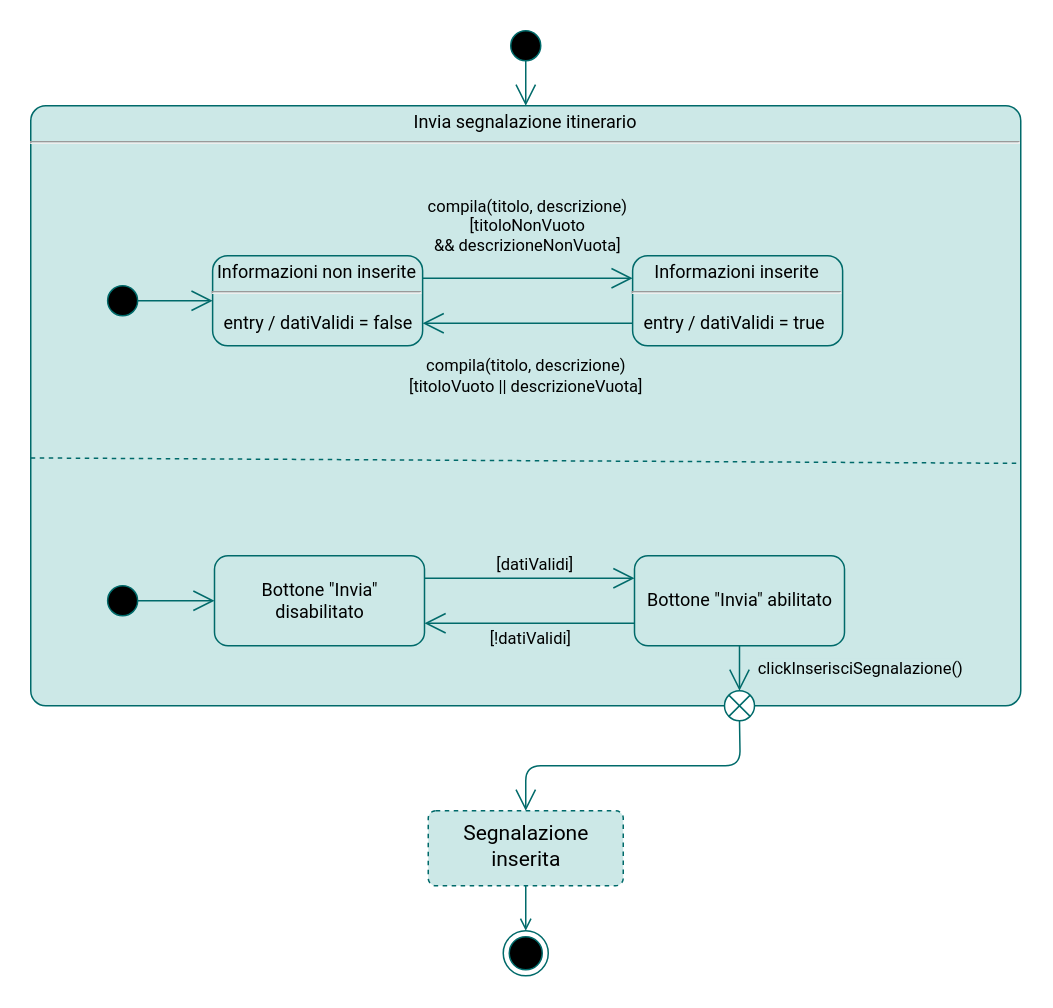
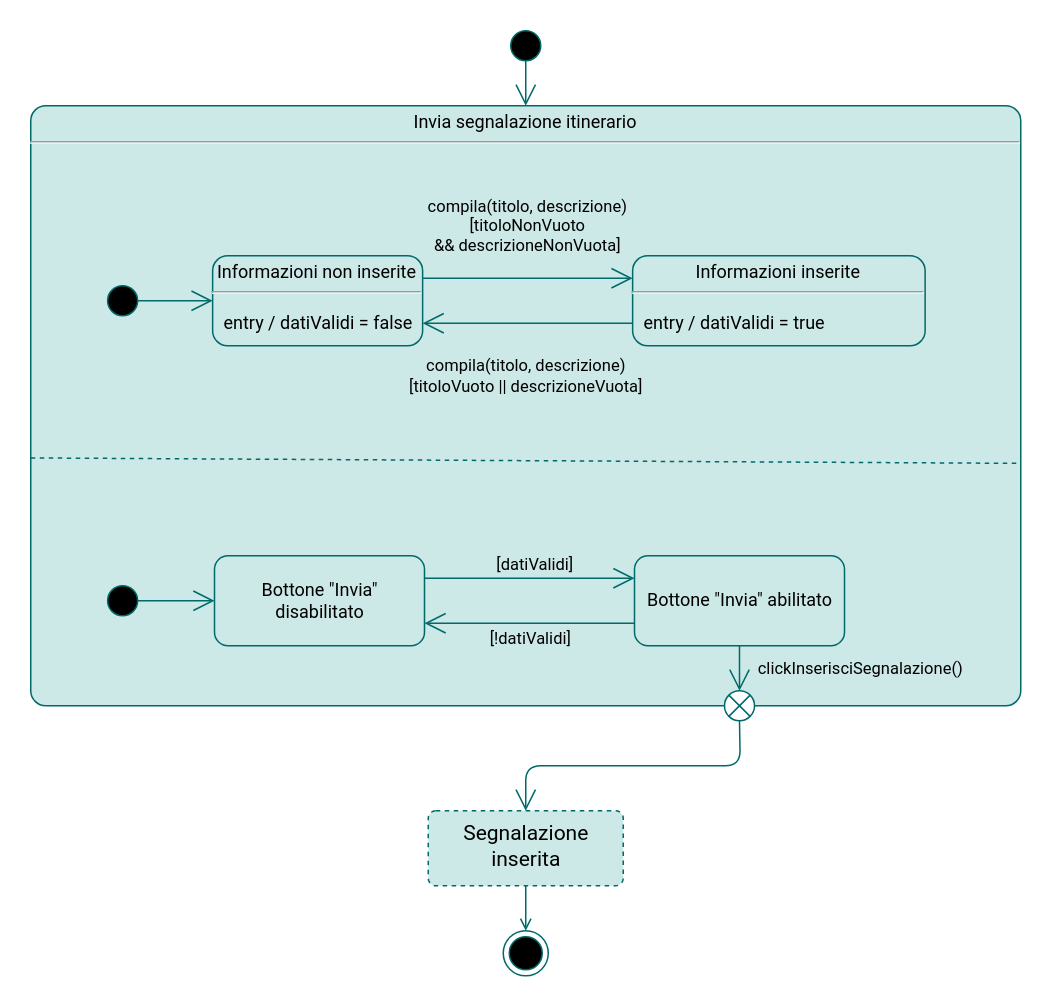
(738, 301) -> (779, 301)
